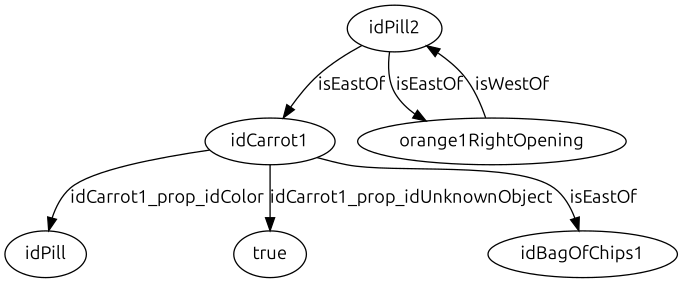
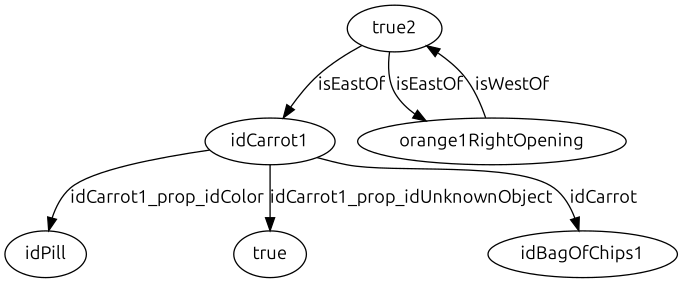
(395, 29) -> (395, 29)
(603, 198) -> (603, 198)
